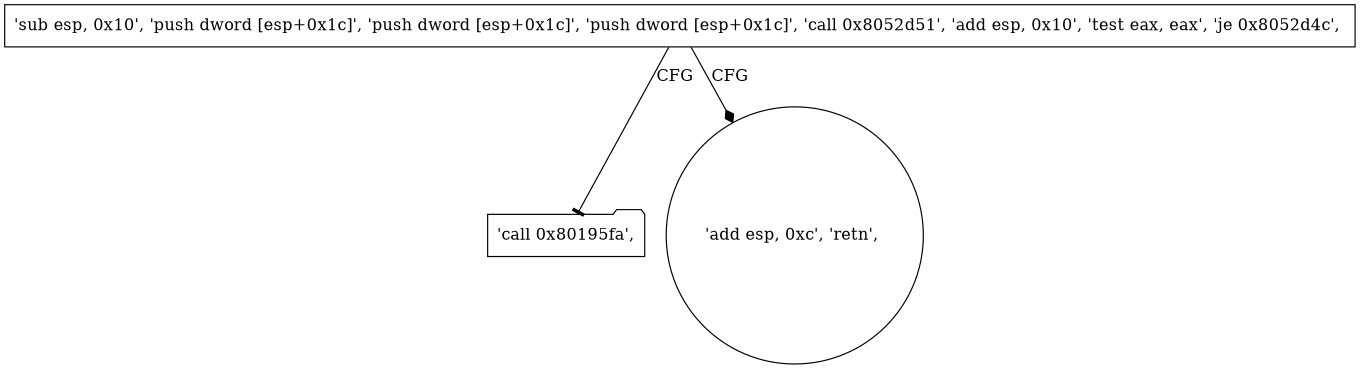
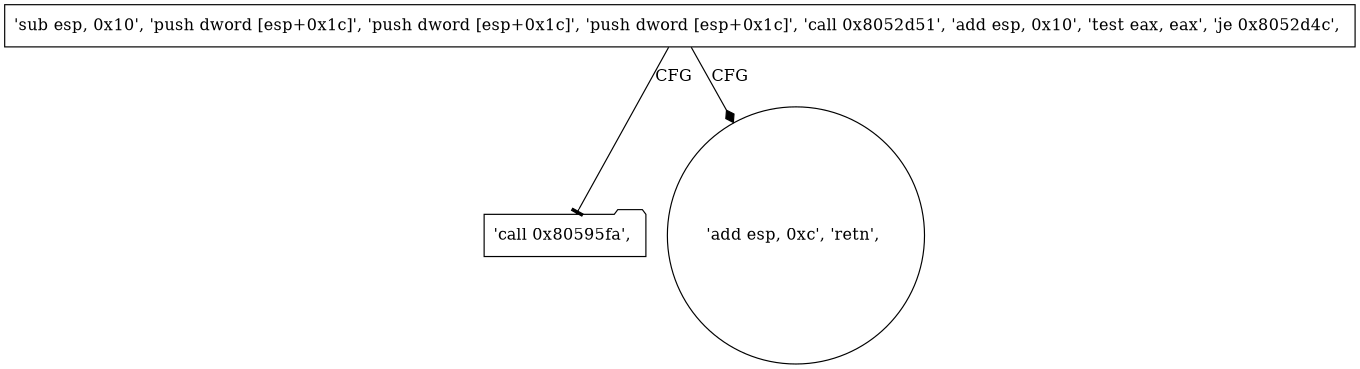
(566, 235) -> (565, 235)
